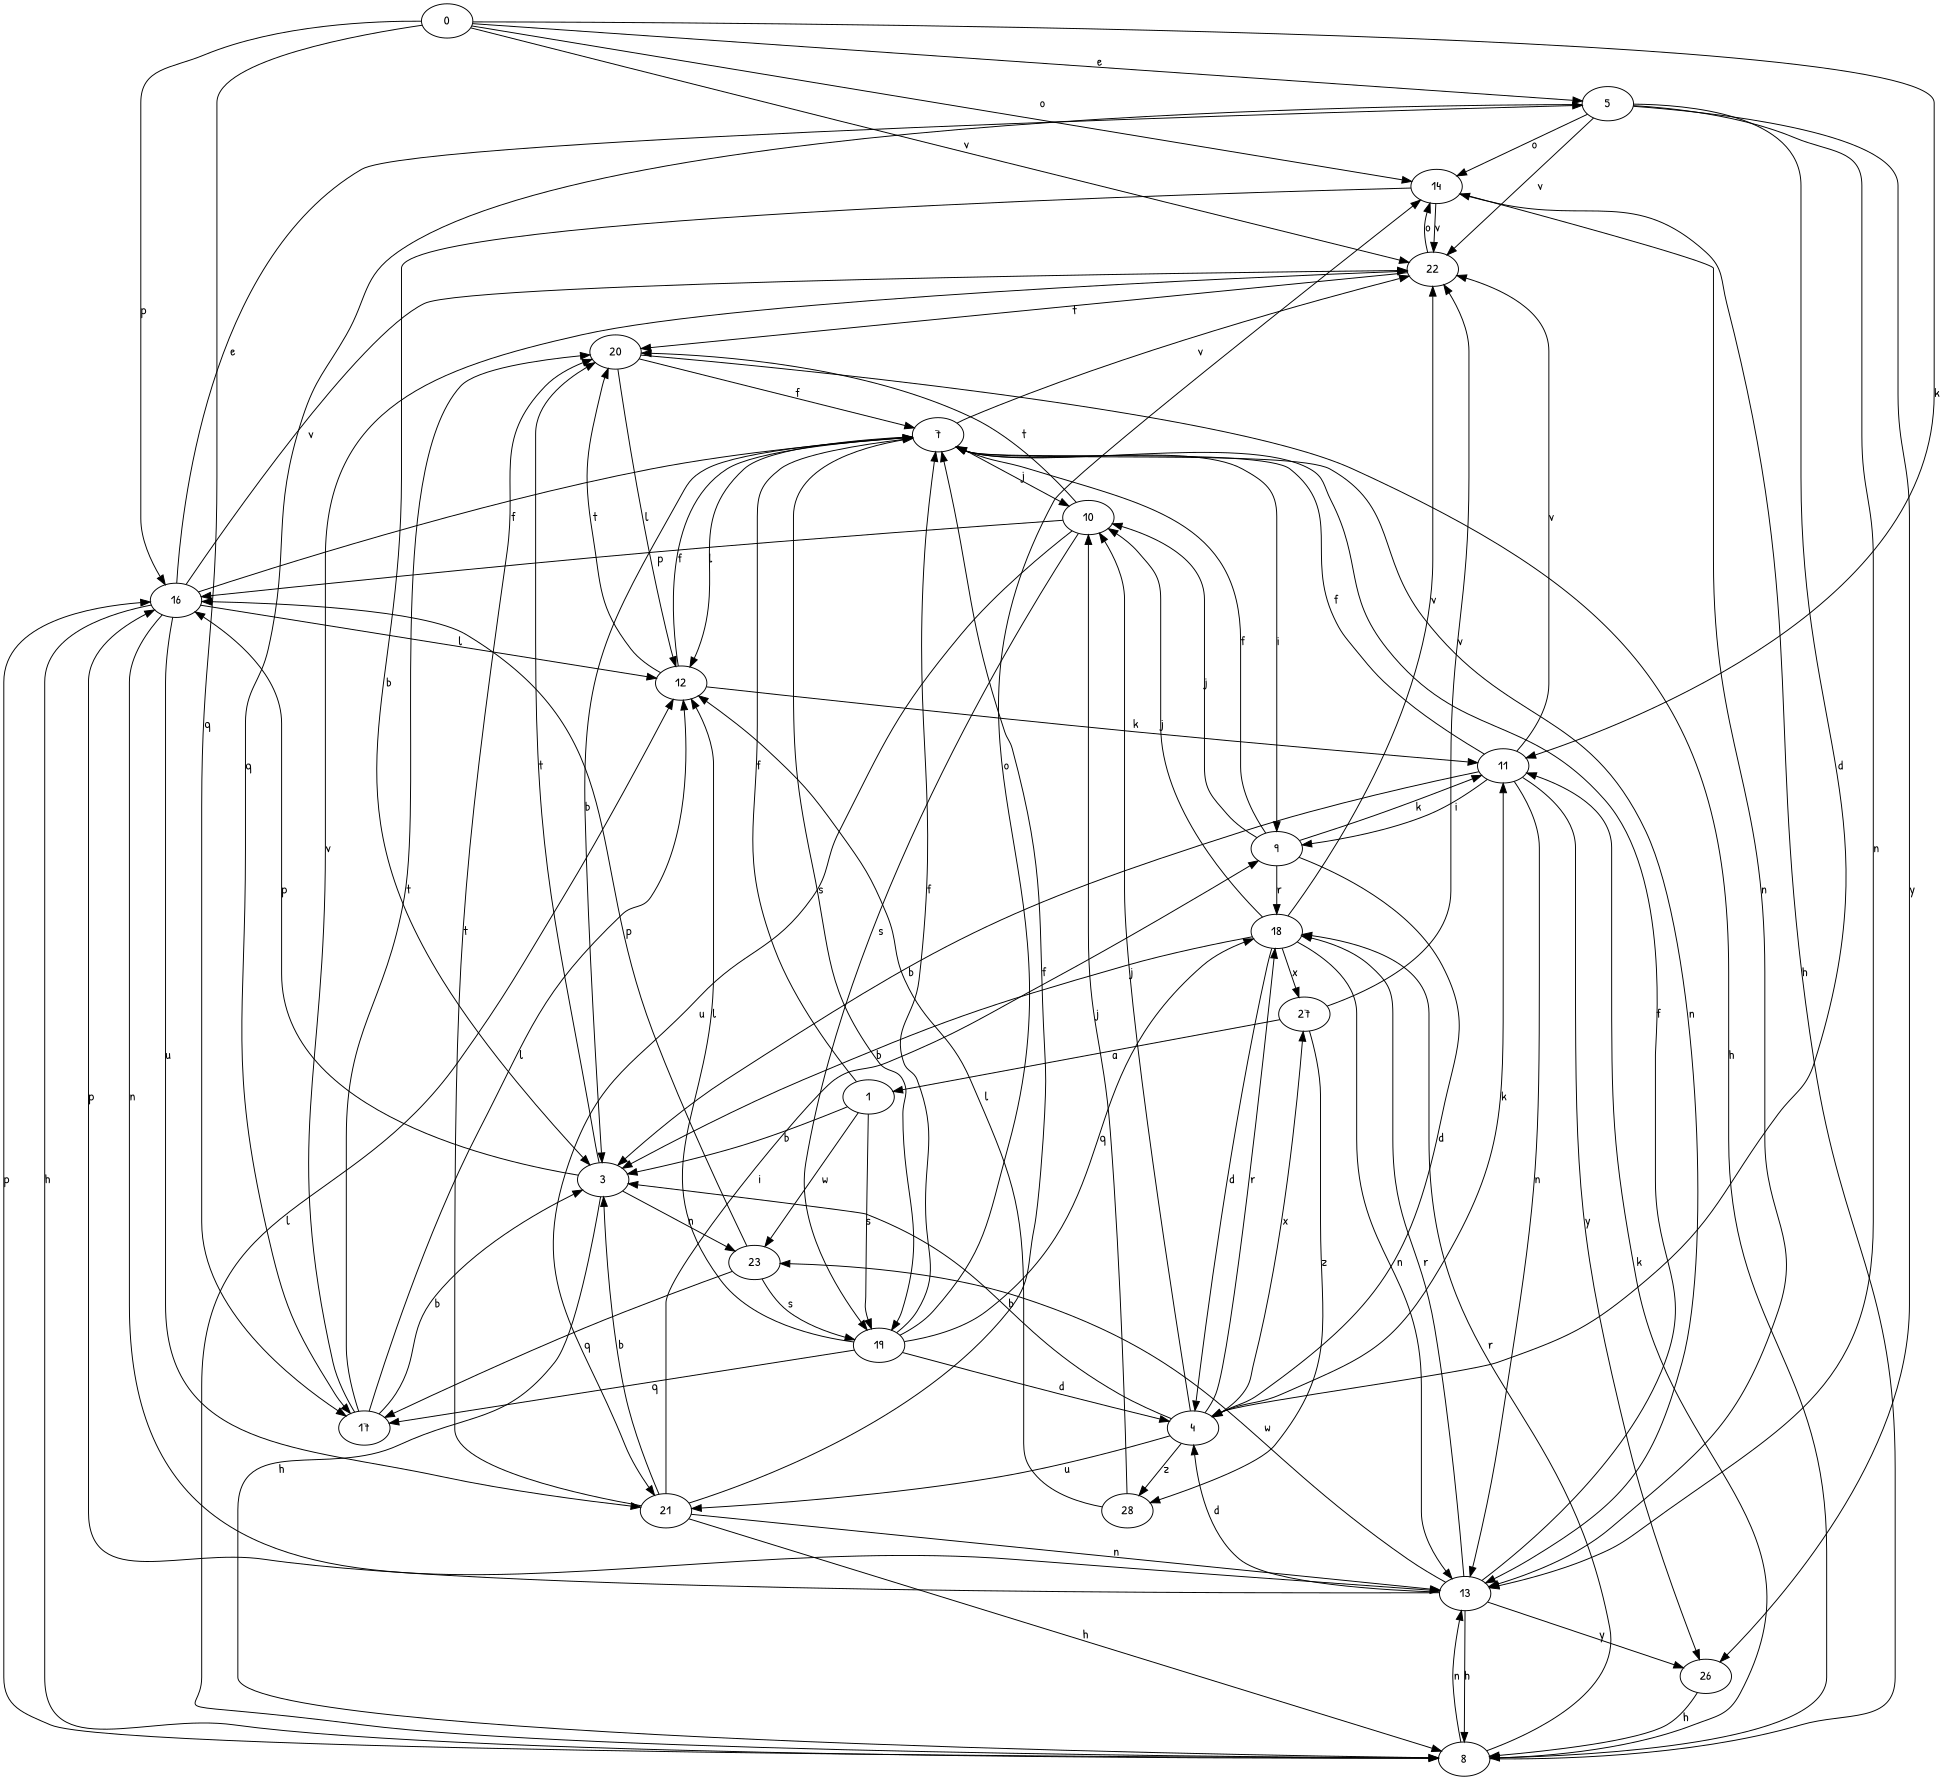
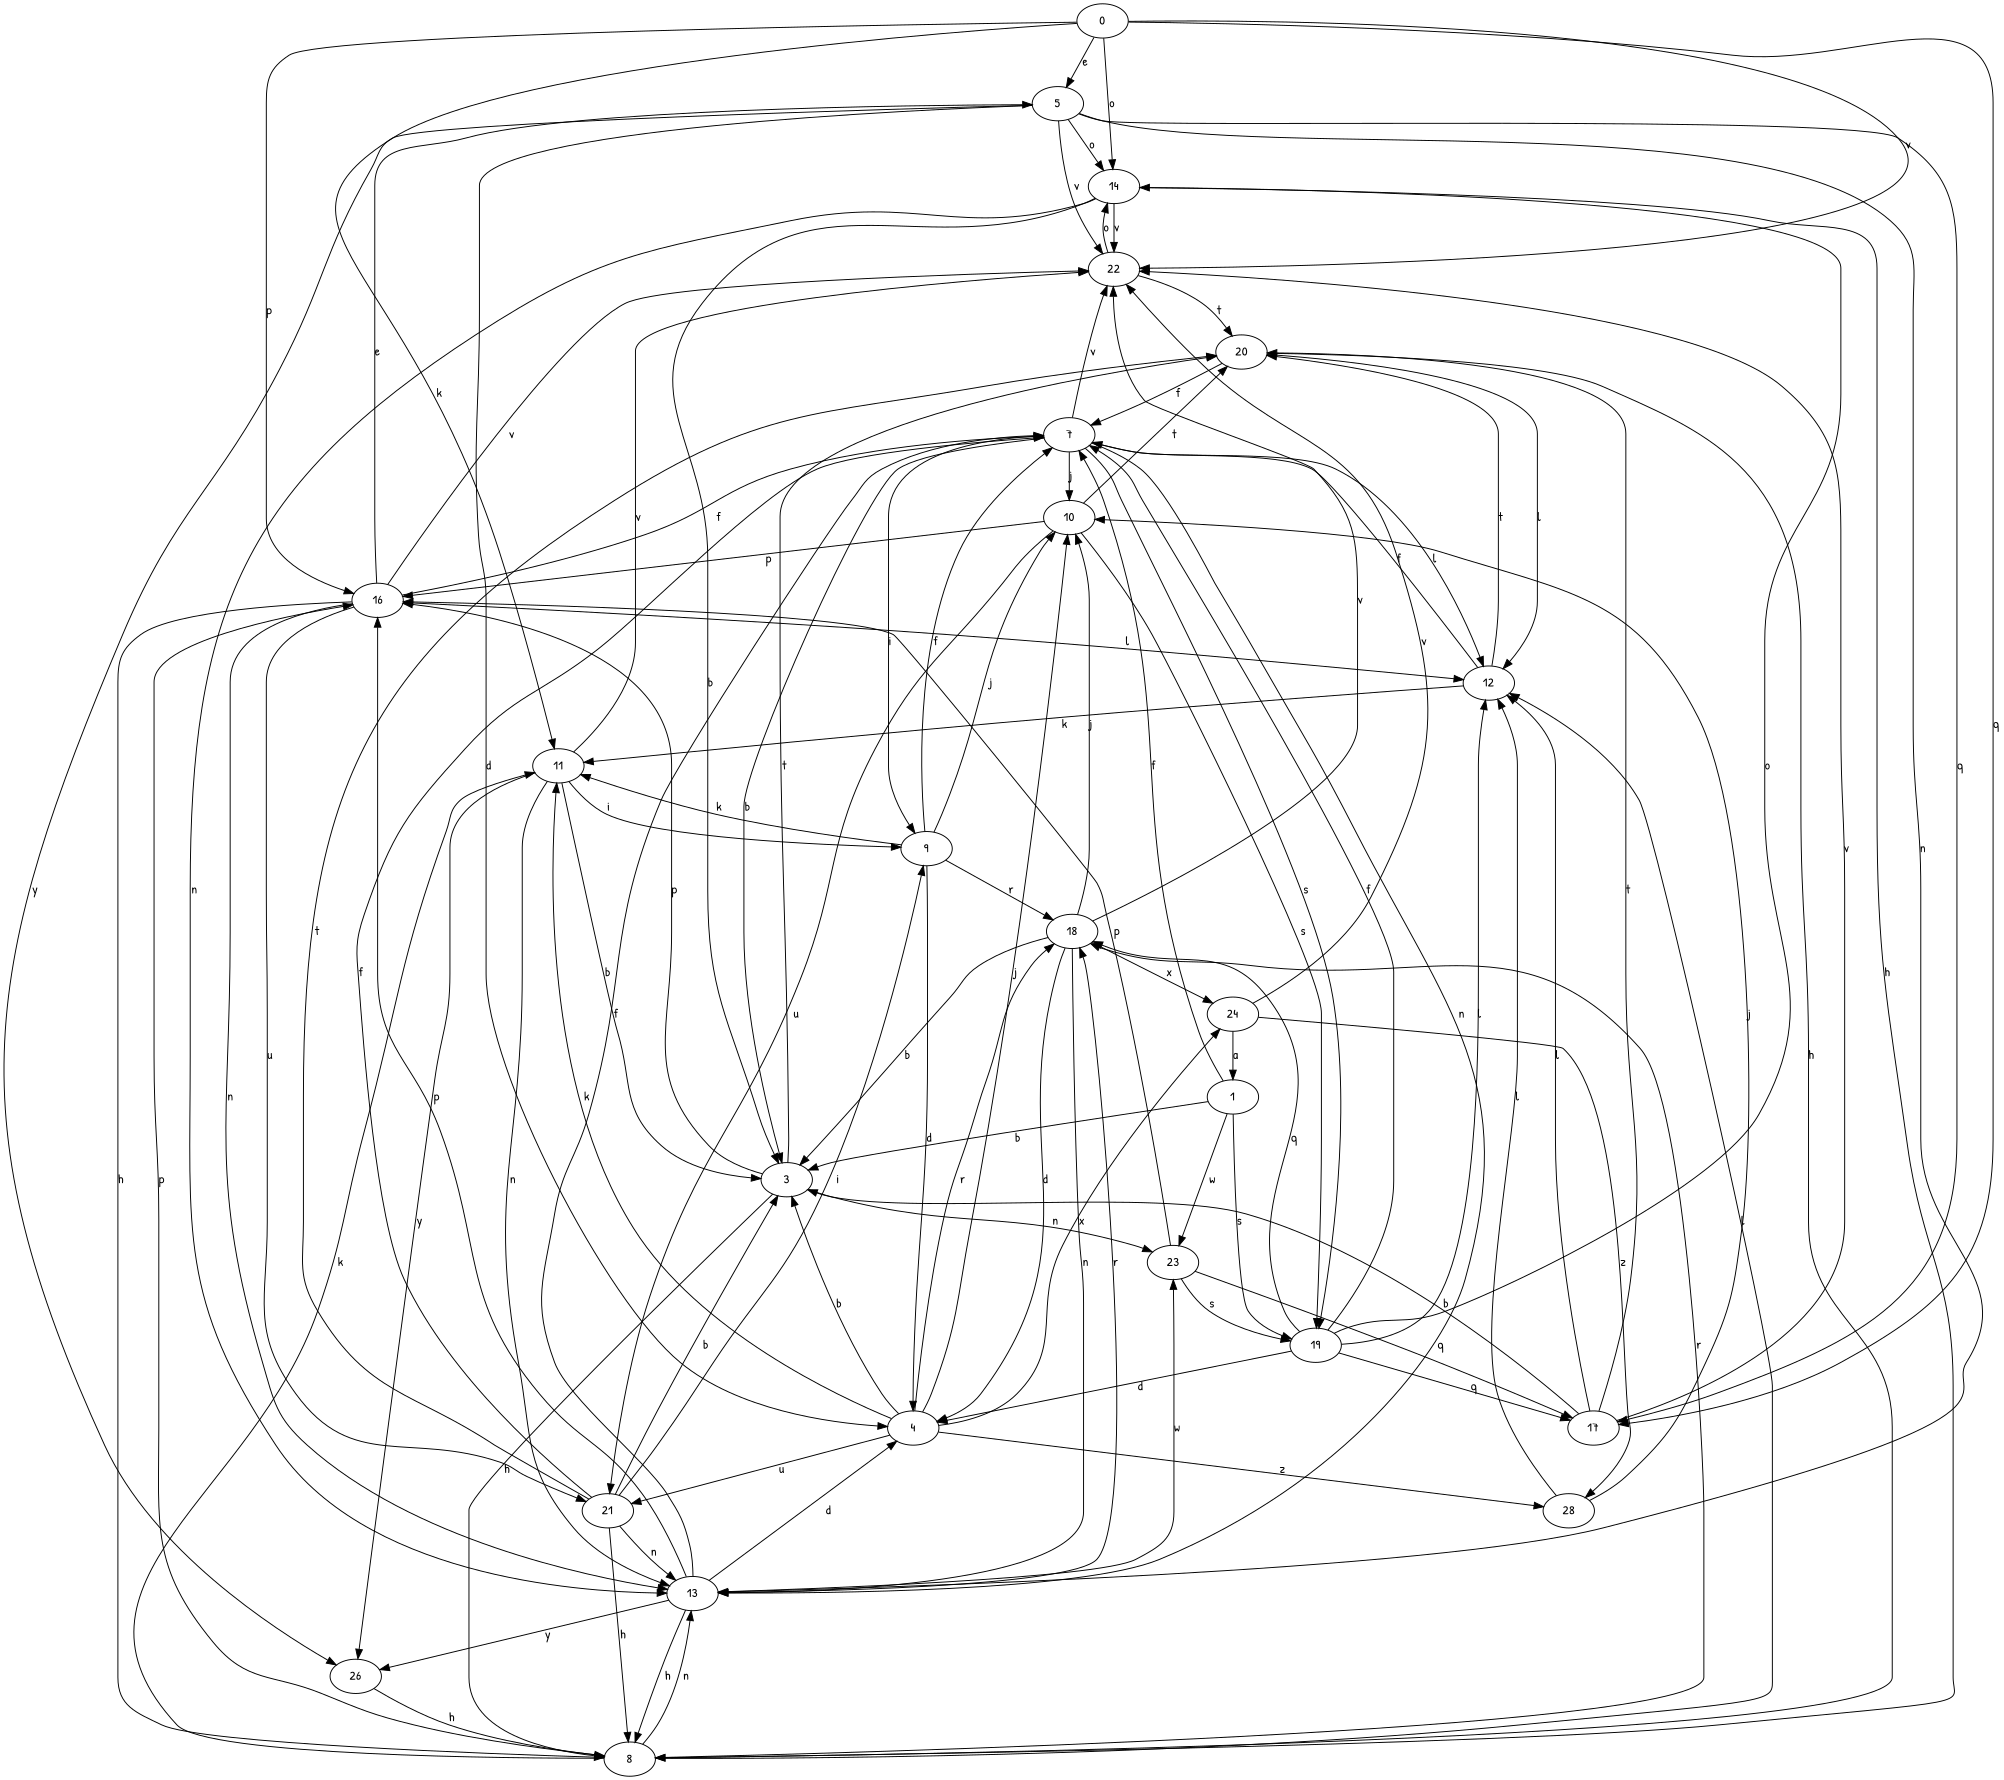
(1304, 483) -> none
(1304, 1014) -> (1233, 1014)
(1823, 1107) -> (1910, 1161)
